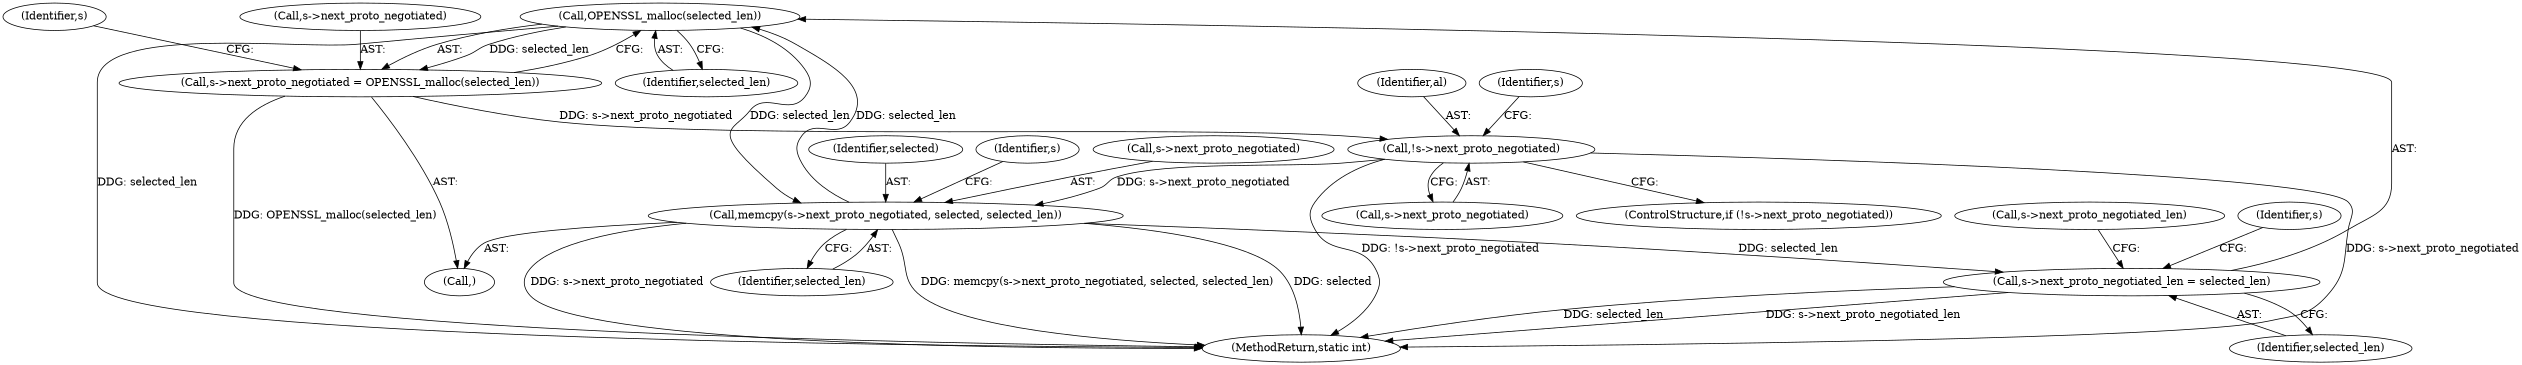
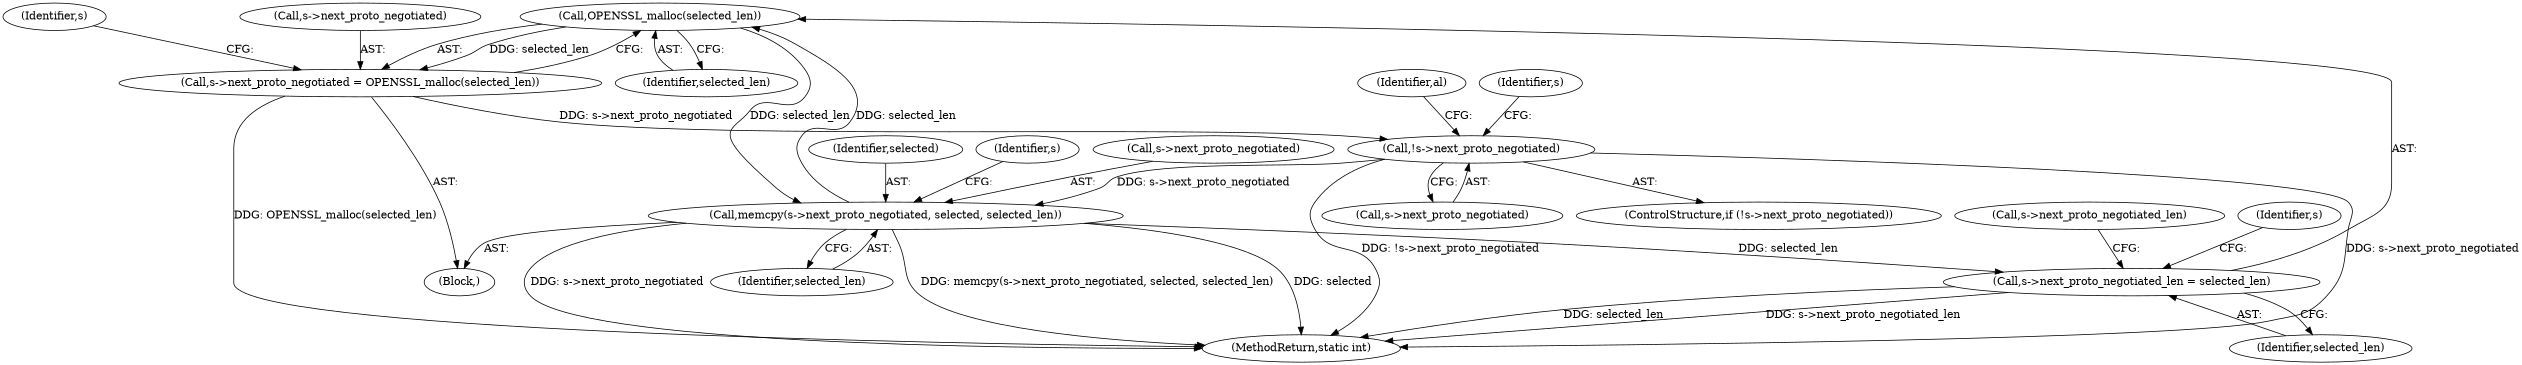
(1460, 116) -> (1460, 116)
(1647, 183) -> (1647, 183)
(459, 282) -> (459, 282)
(305, 322) -> none
